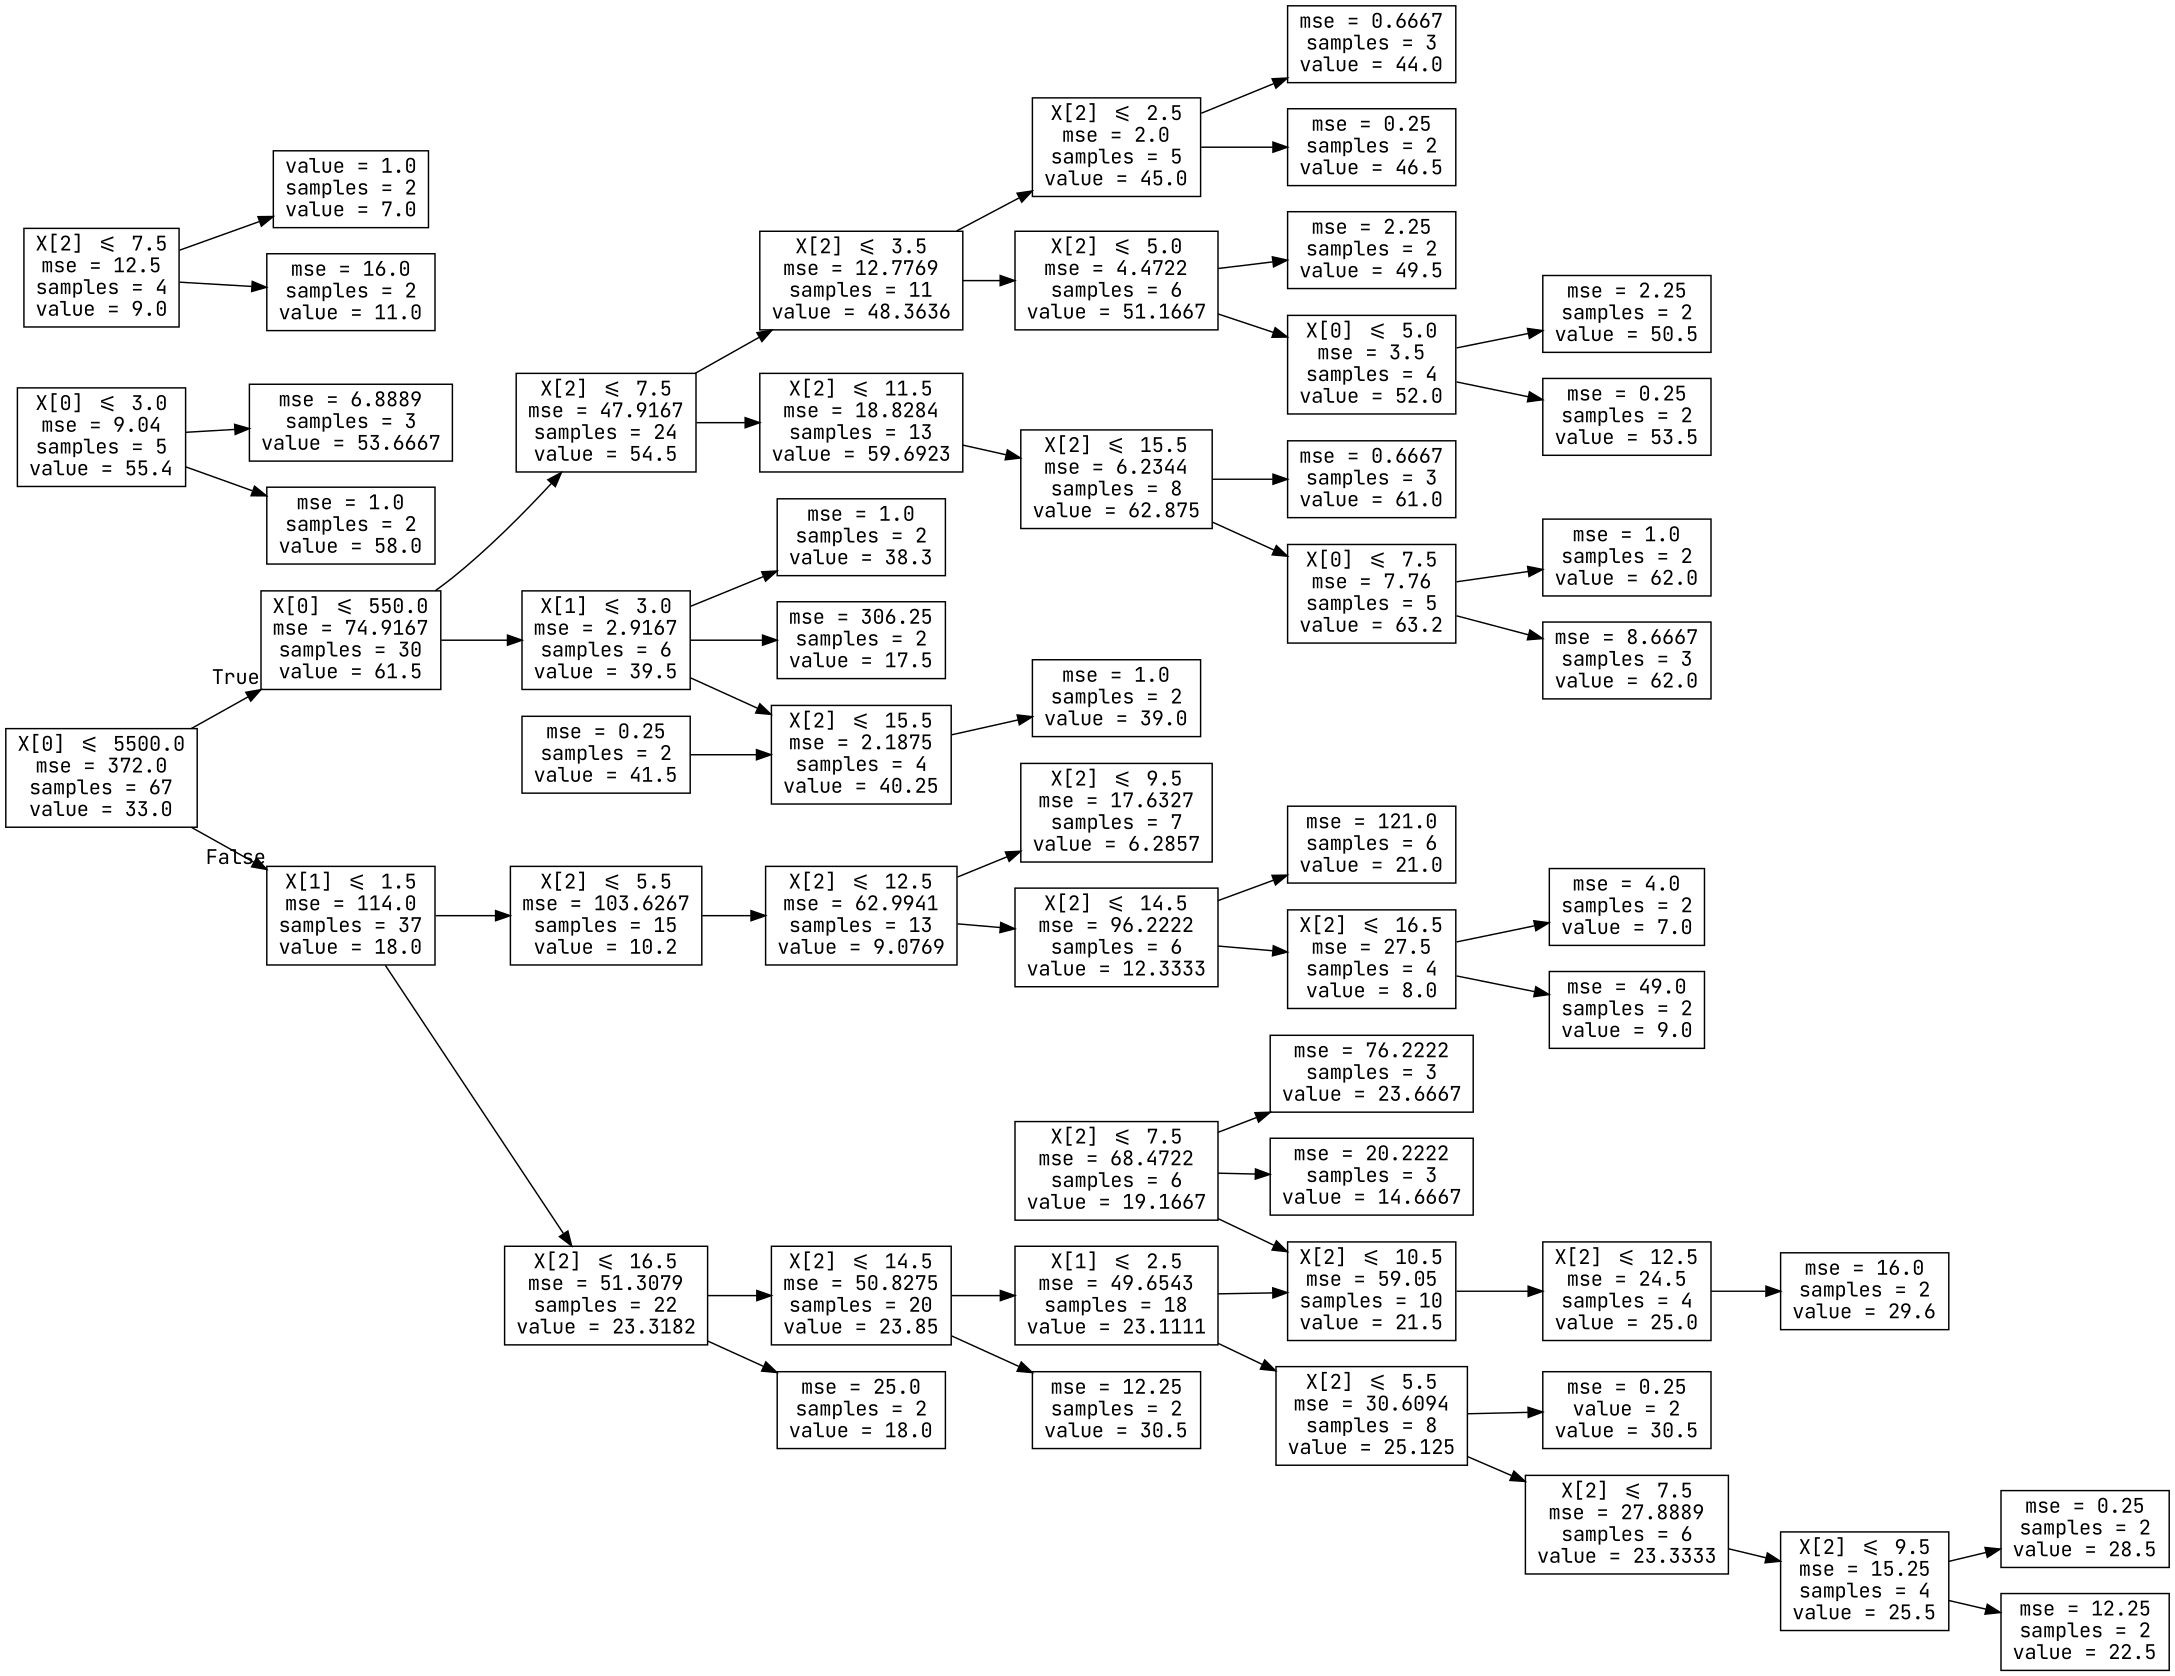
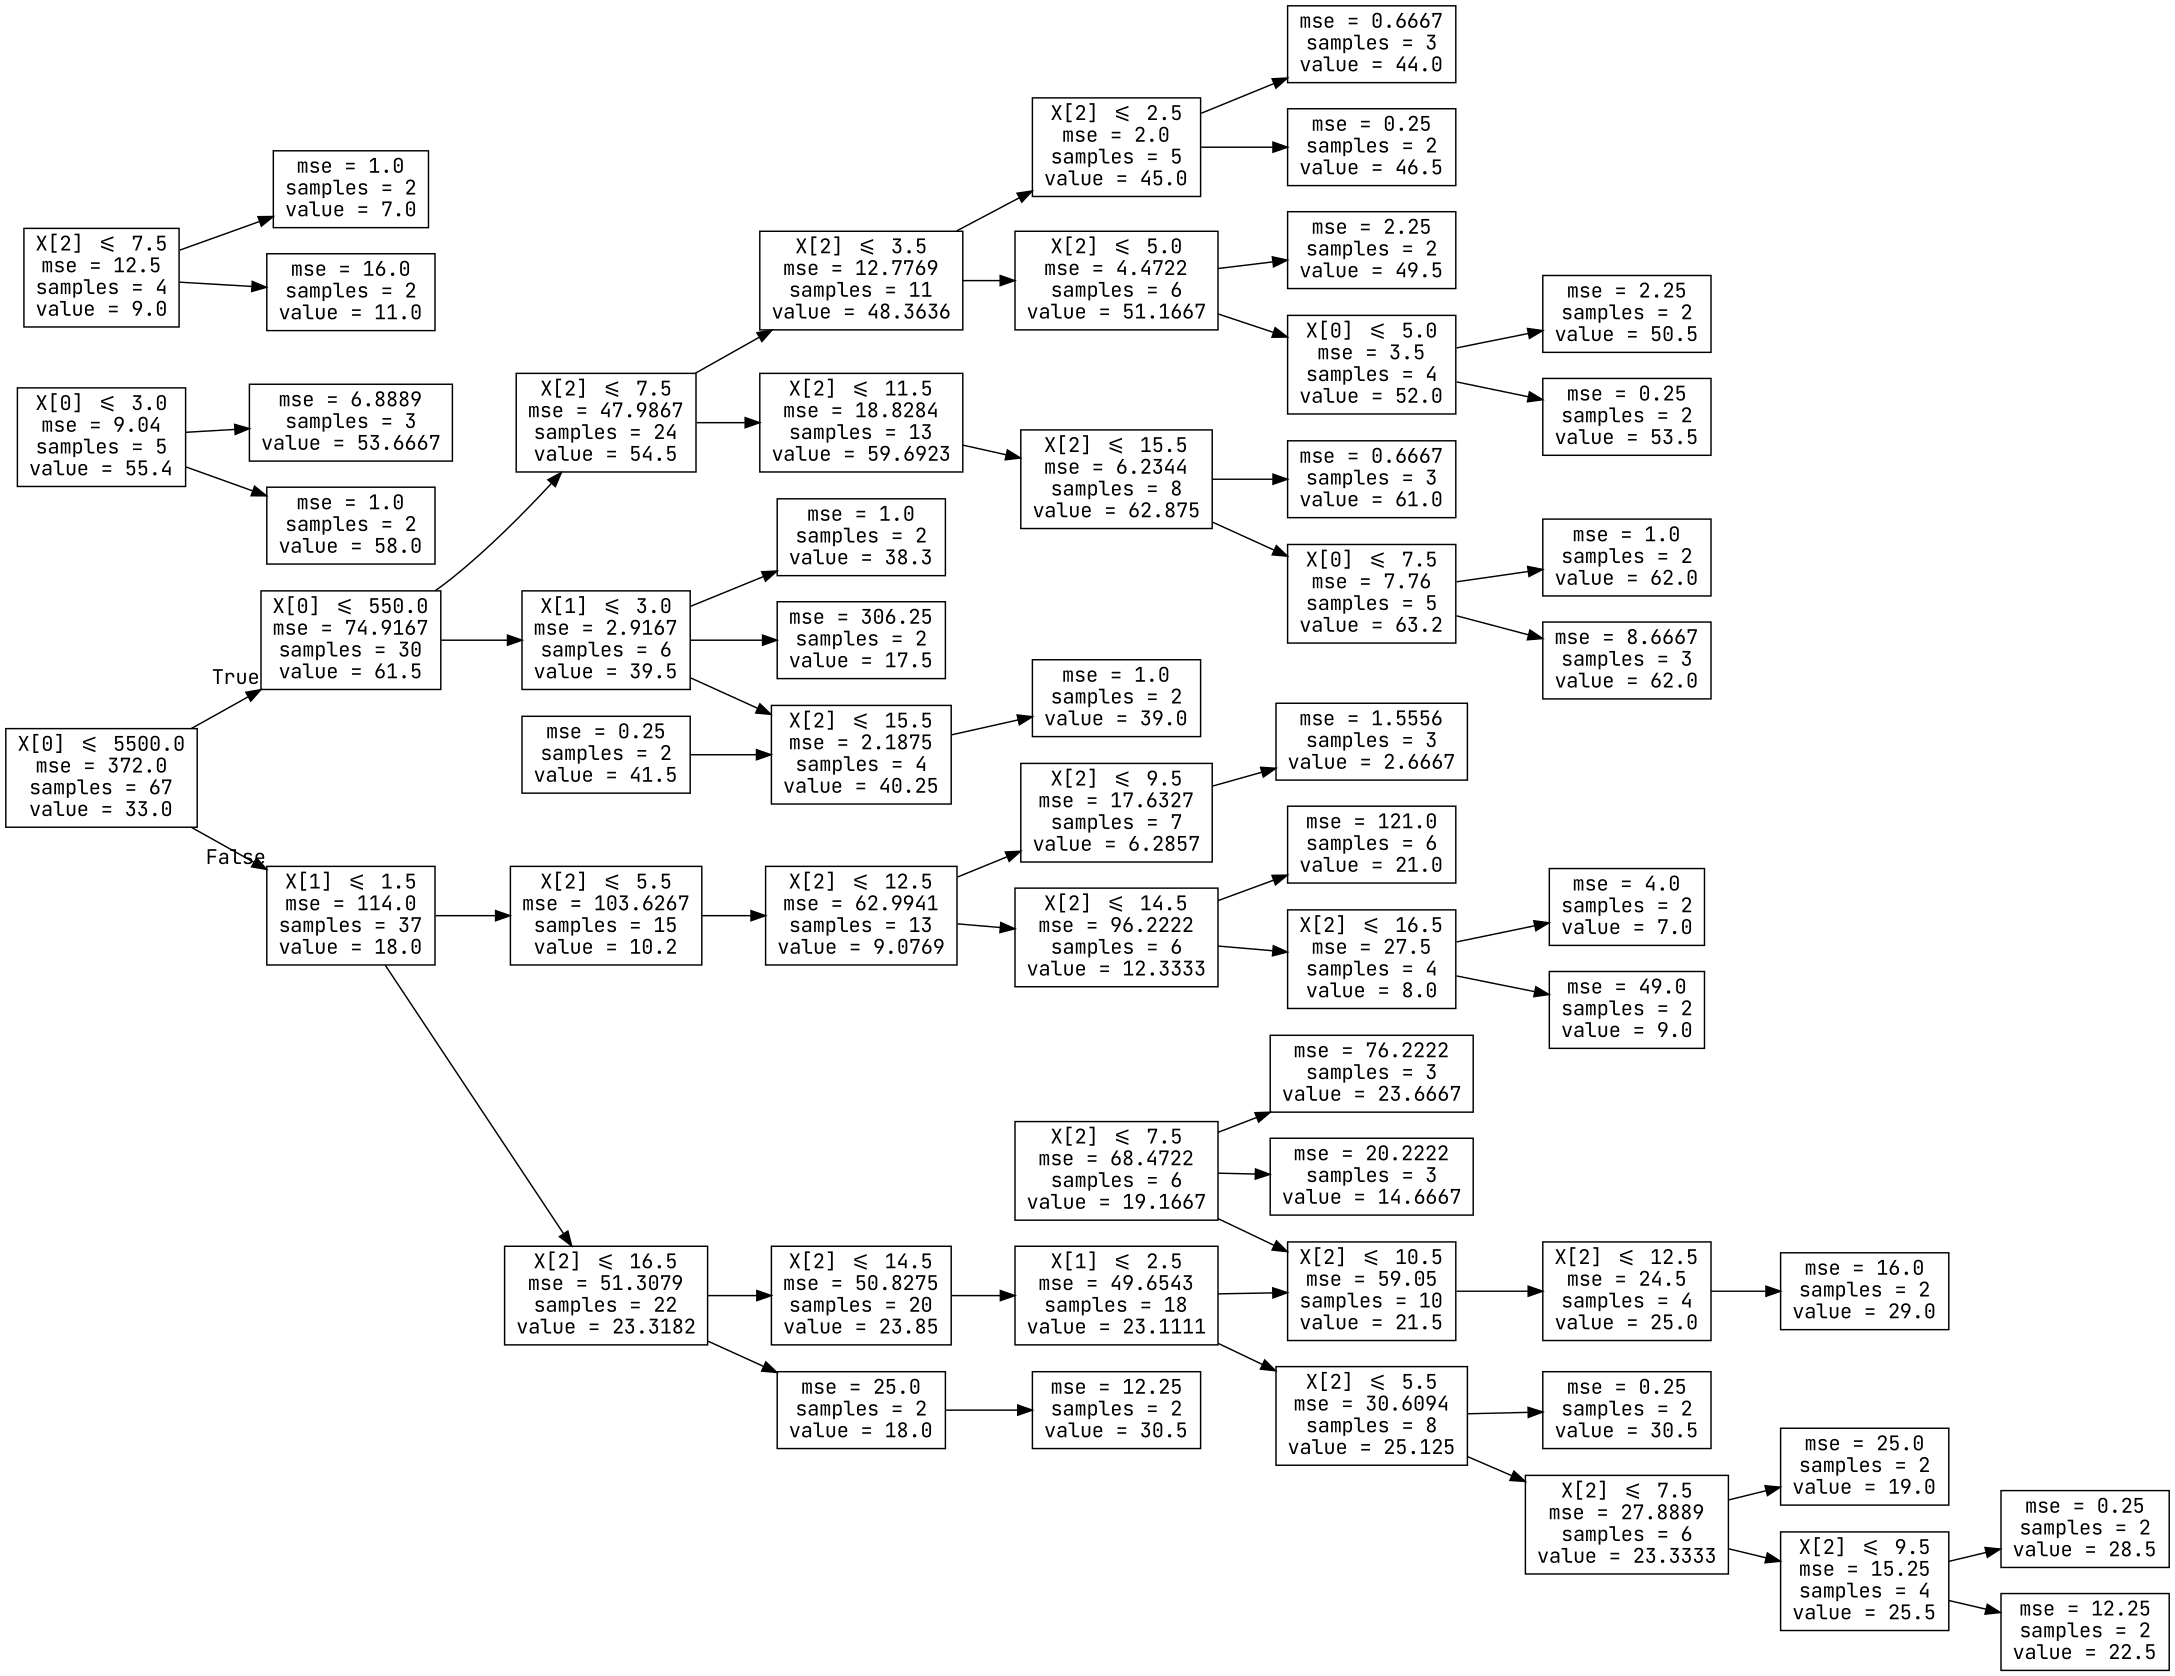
(351, 189) -> (351, 189)
(606, 423) -> (606, 423)
none -> (1372, 742)
(1865, 1291) -> (1865, 1291)
(985, 1351) -> (982, 1410)
(1627, 1410) -> (1627, 1410)
none -> (1865, 1467)
